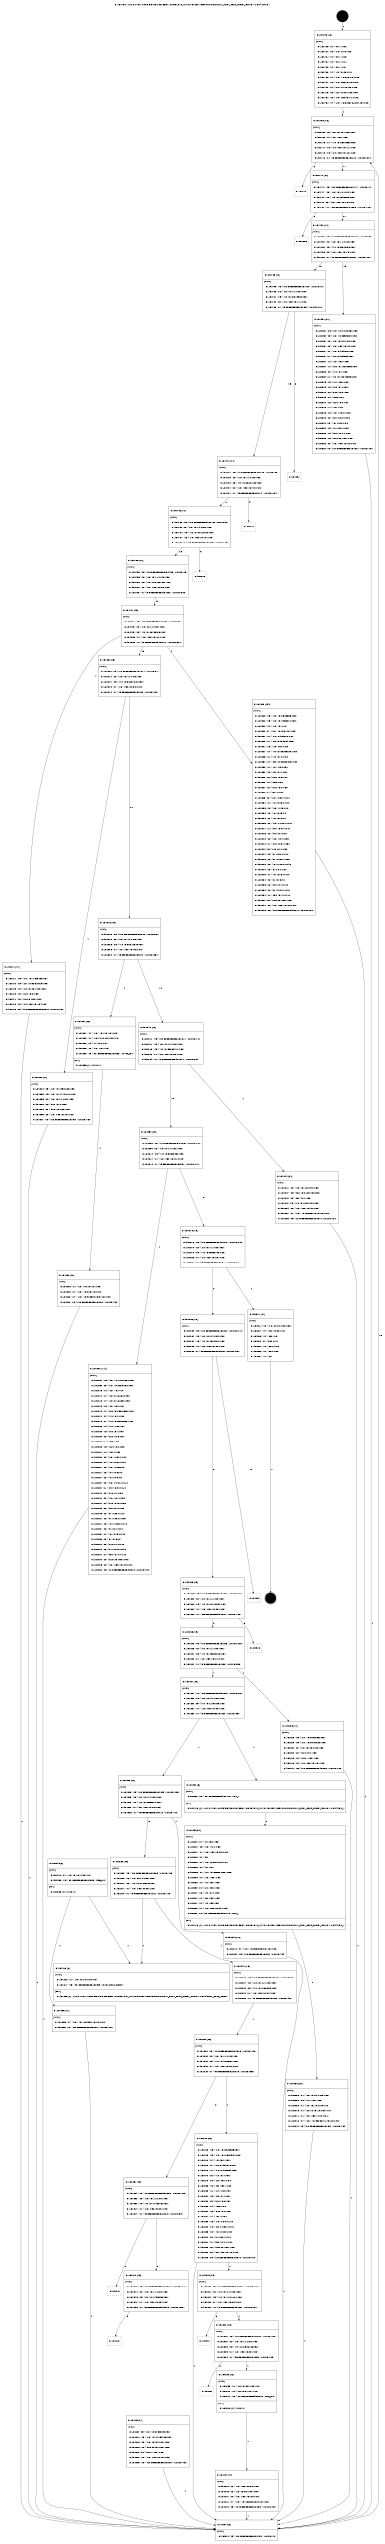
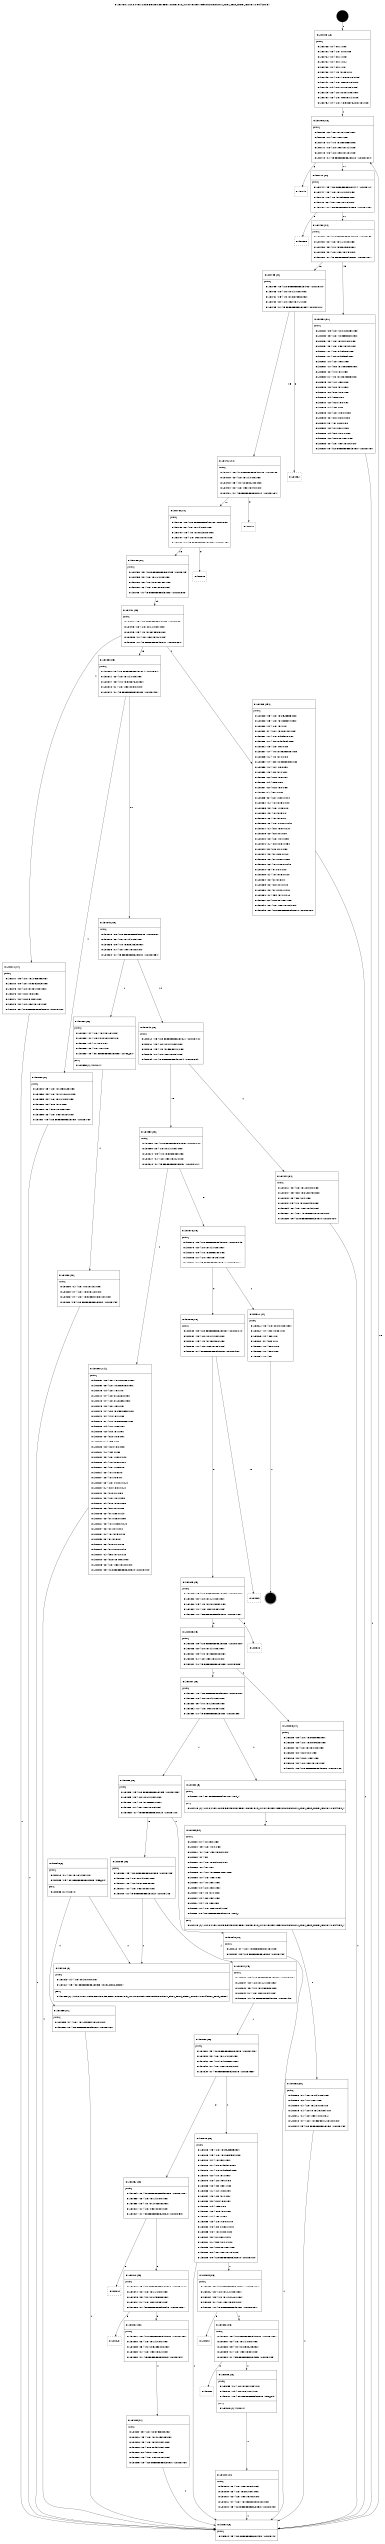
(350, 2170) -> none
none -> (156, 2341)
